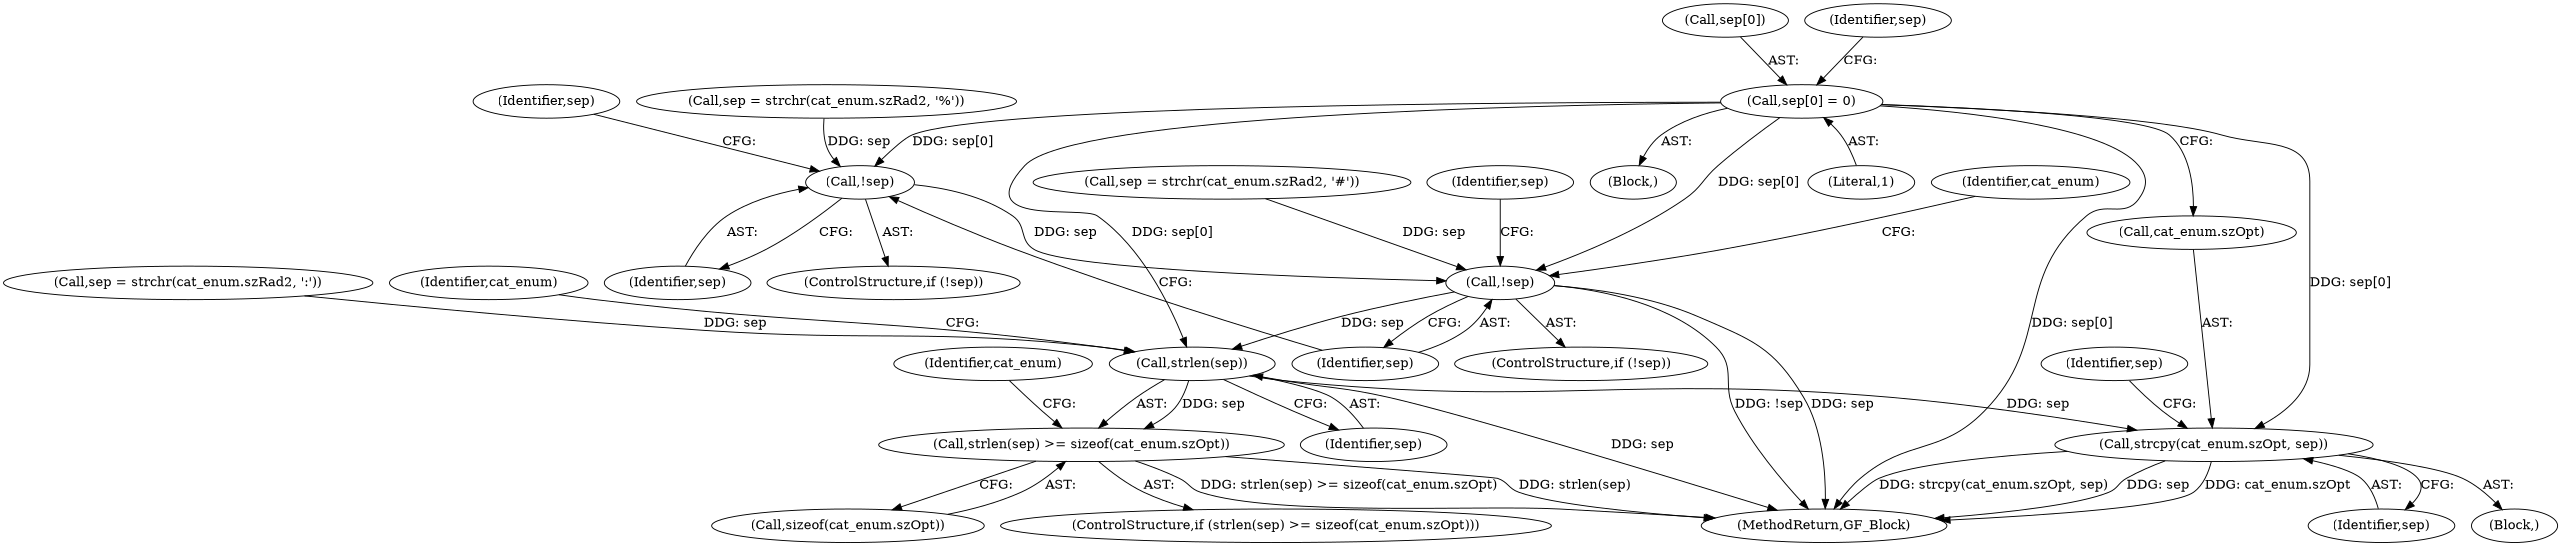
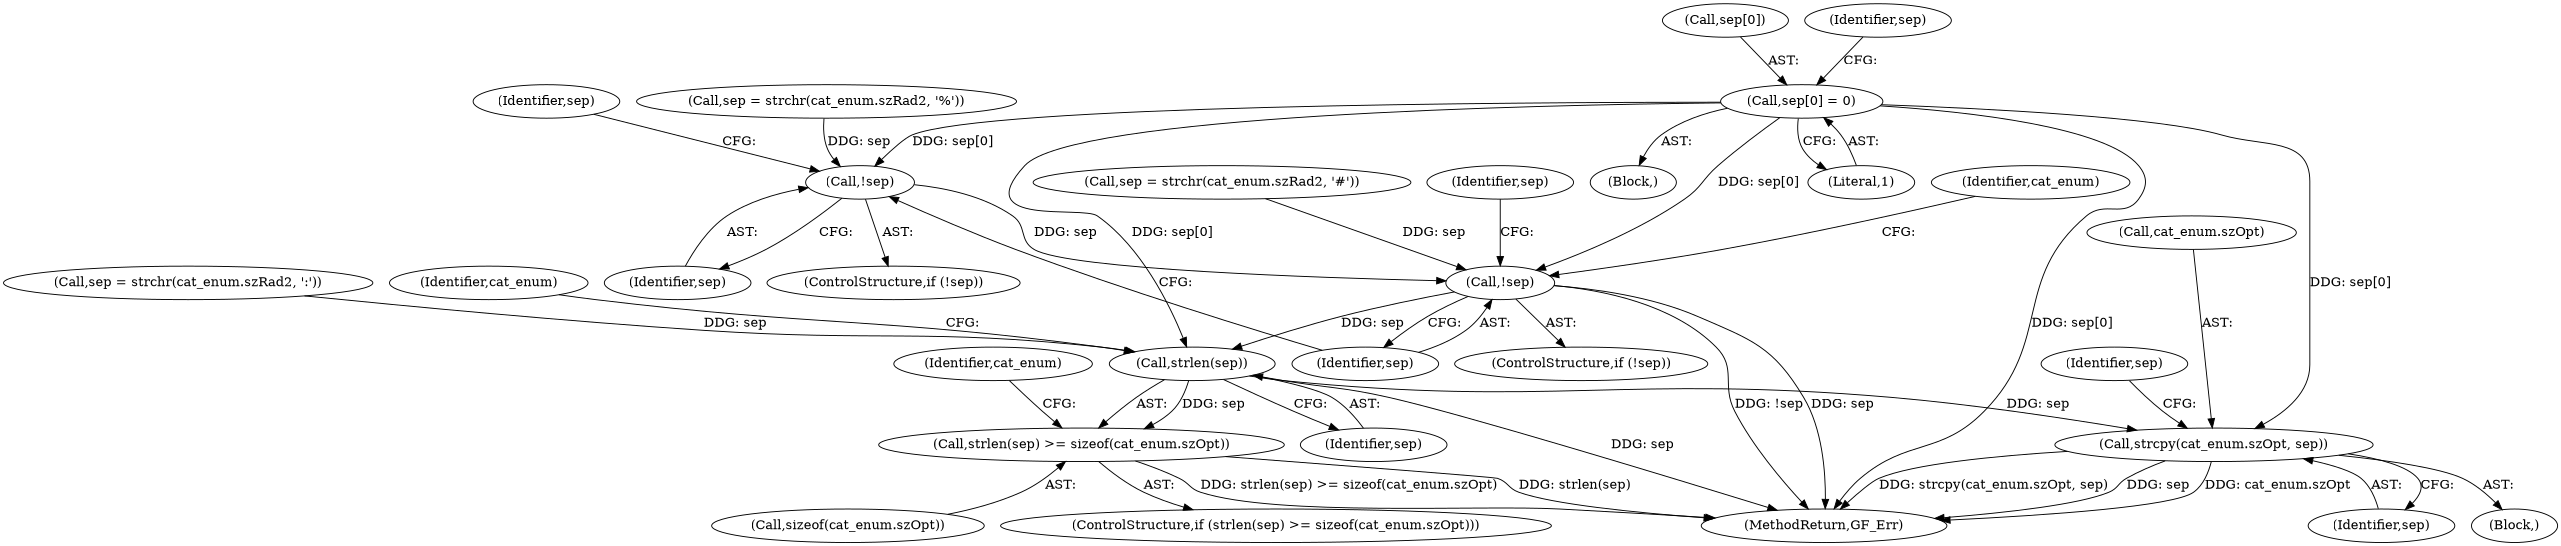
(2156, 129) -> (1801, 145)
(969, 484) -> none
(1824, 526) -> (1824, 526)
